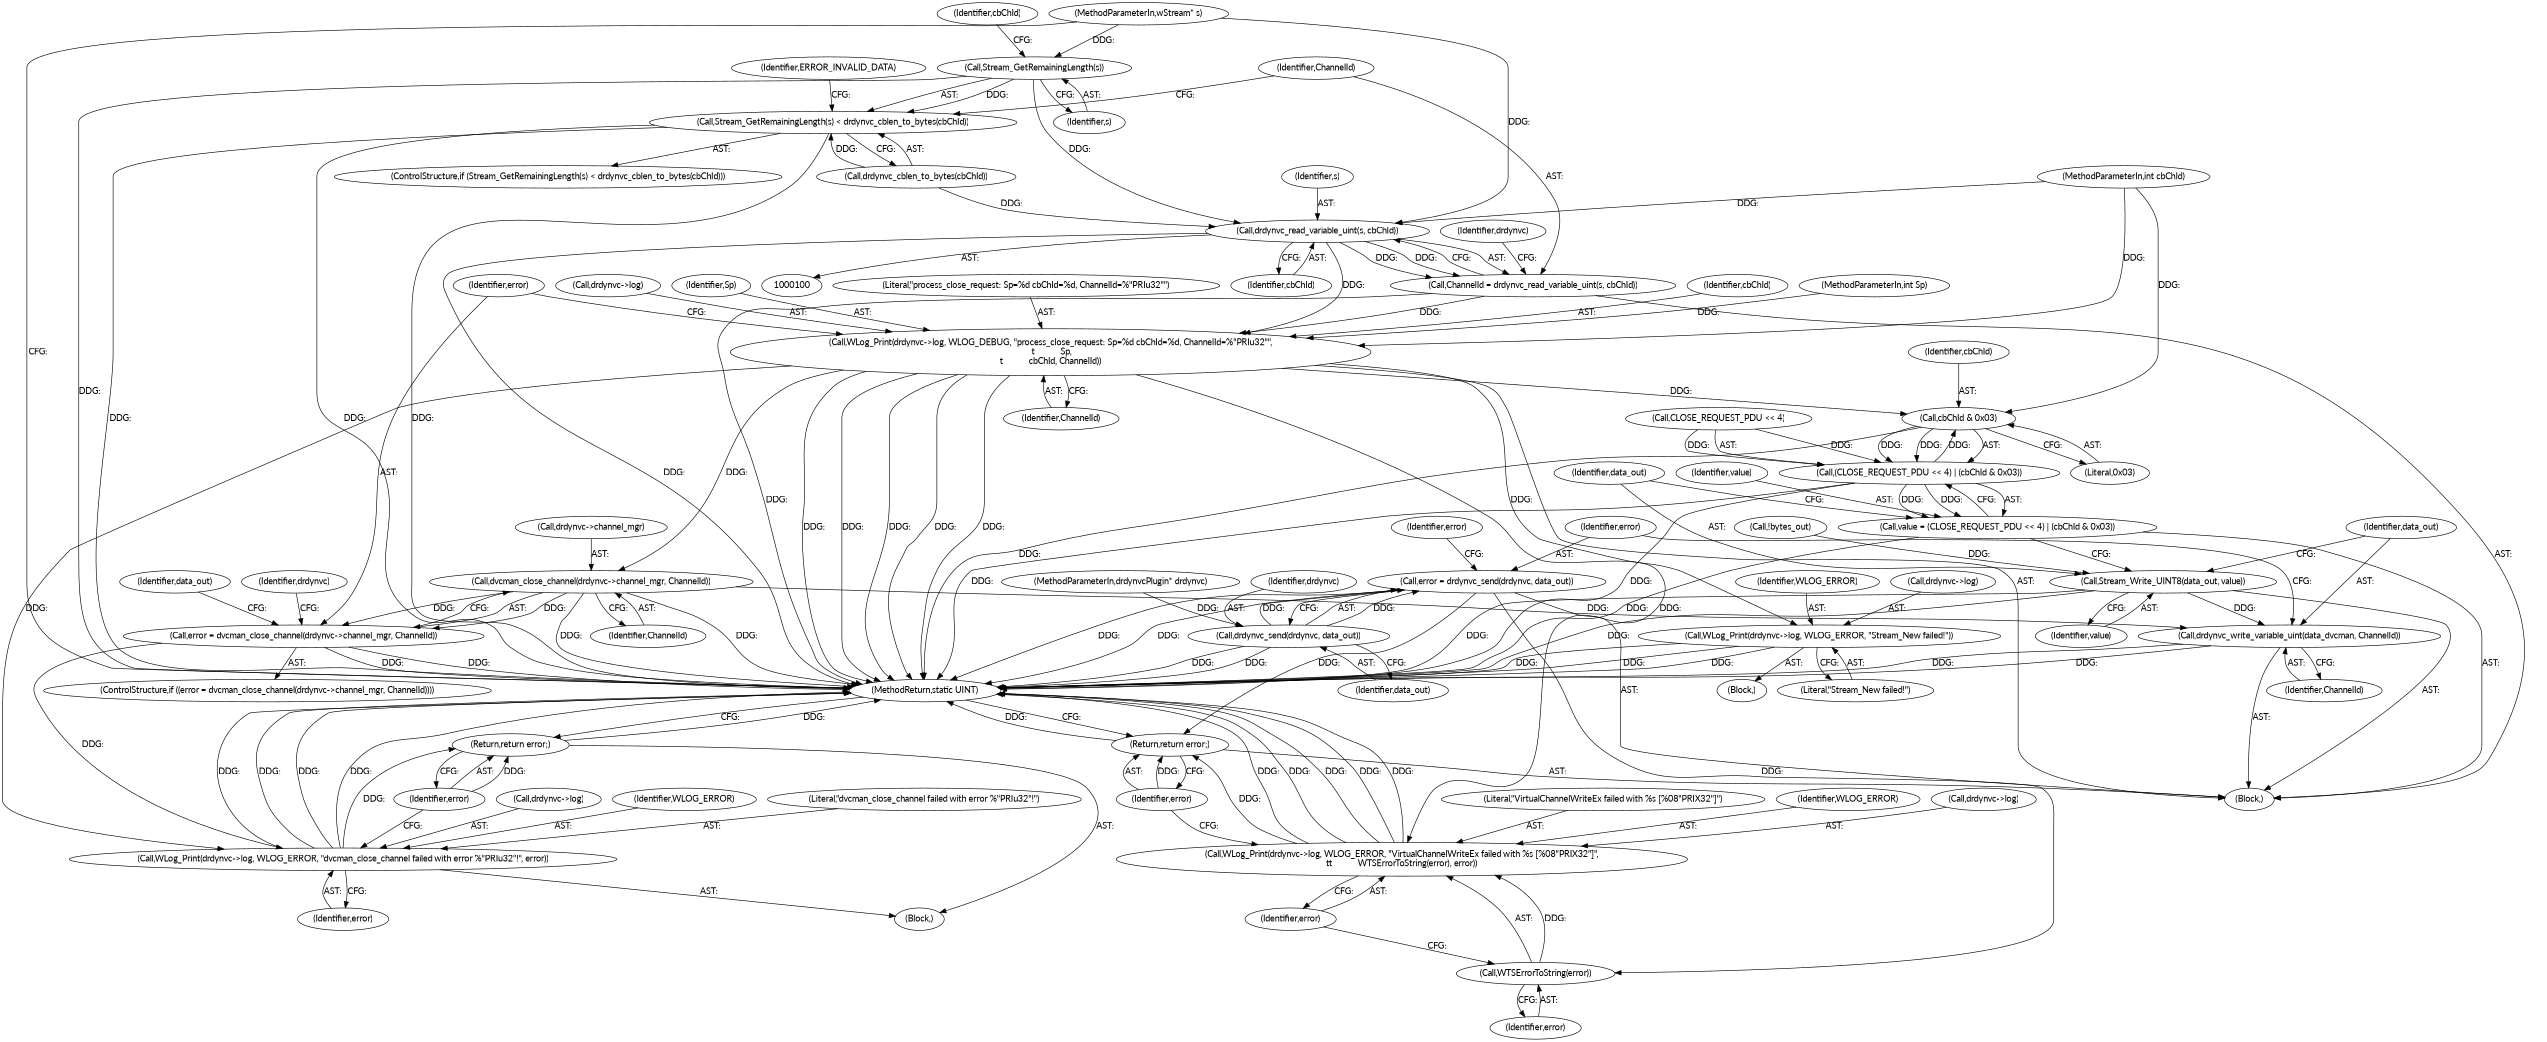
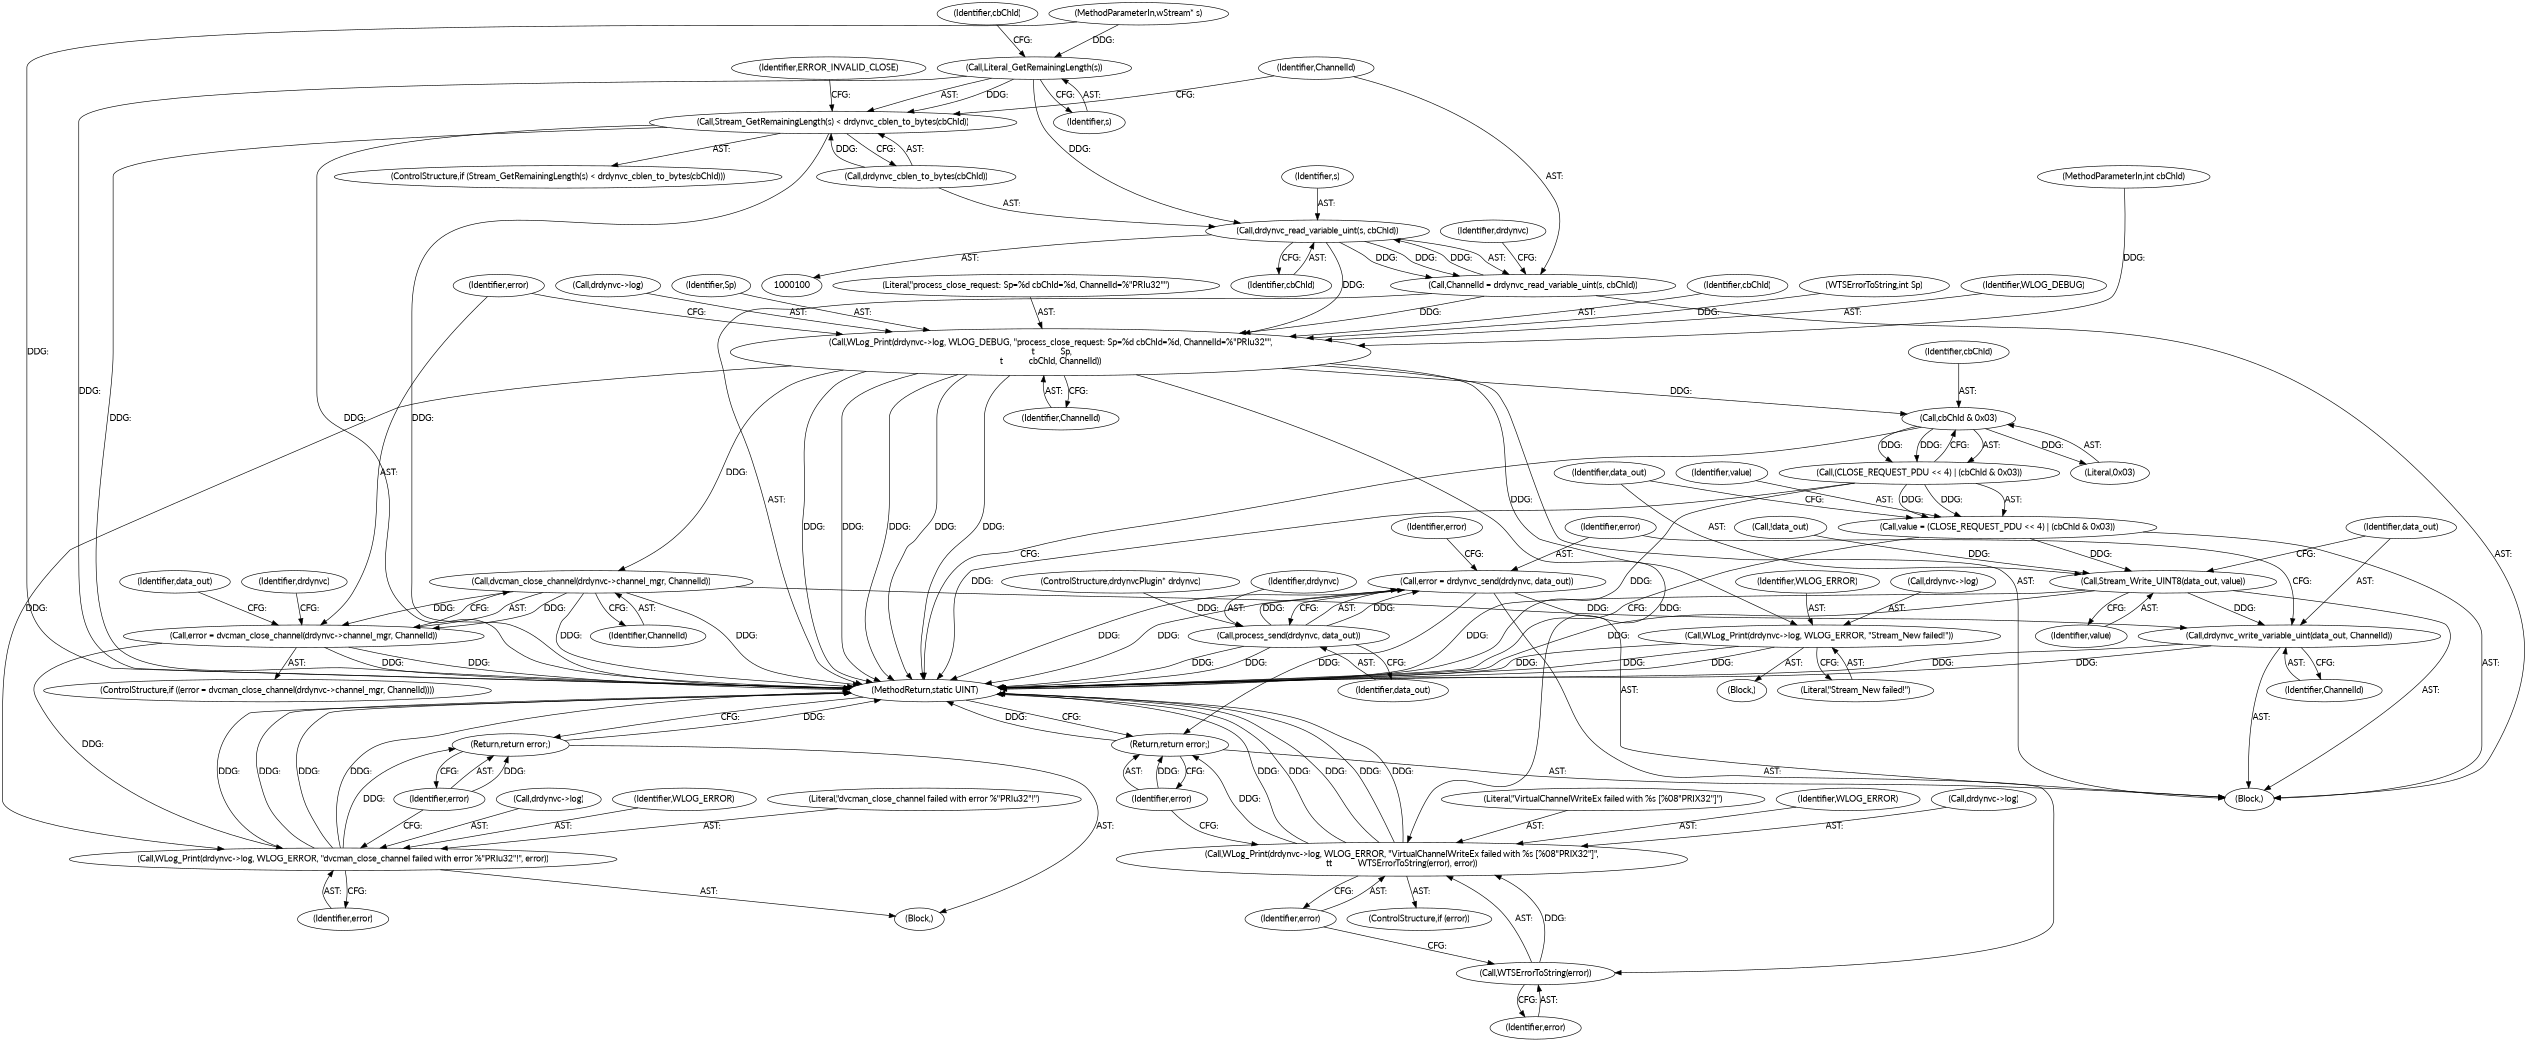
(1482, 50) -> none
(829, 68) -> (829, 68)
(1034, 68) -> (1034, 68)
(1724, 200) -> none
(1013, 204) -> (1013, 204)
(1463, 258) -> (1463, 258)
(526, 259) -> none
(1874, 286) -> (1874, 286)
none -> (2034, 286)
(2158, 349) -> none
(39, 352) -> (39, 352)
(1719, 419) -> none
(1961, 446) -> (1961, 446)
(2054, 446) -> (2054, 446)
(778, 500) -> (778, 500)
(1971, 500) -> none
(591, 527) -> none
(1781, 527) -> (1781, 527)
(1031, 555) -> (1031, 555)
(2102, 555) -> (2102, 555)
(1121, 582) -> (1121, 582)
(1639, 609) -> (1639, 609)
(1289, 636) -> (1289, 636)
(2289, 636) -> (2289, 636)
(1774, 772) -> (1774, 772)
none -> (1419, 919)
